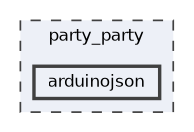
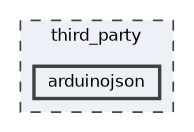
(97, 37) -> (97, 37)
